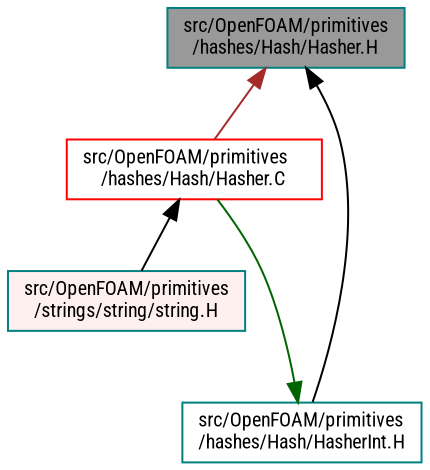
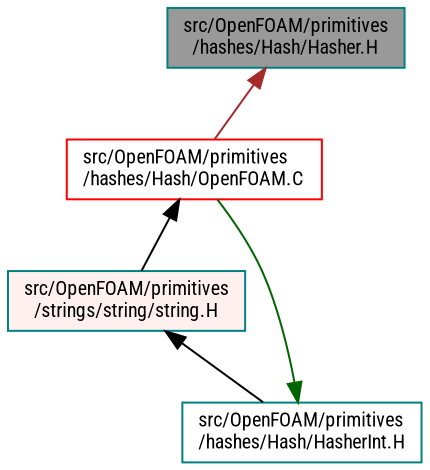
(194, 169) -> (194, 169)
(347, 243) -> (223, 373)
